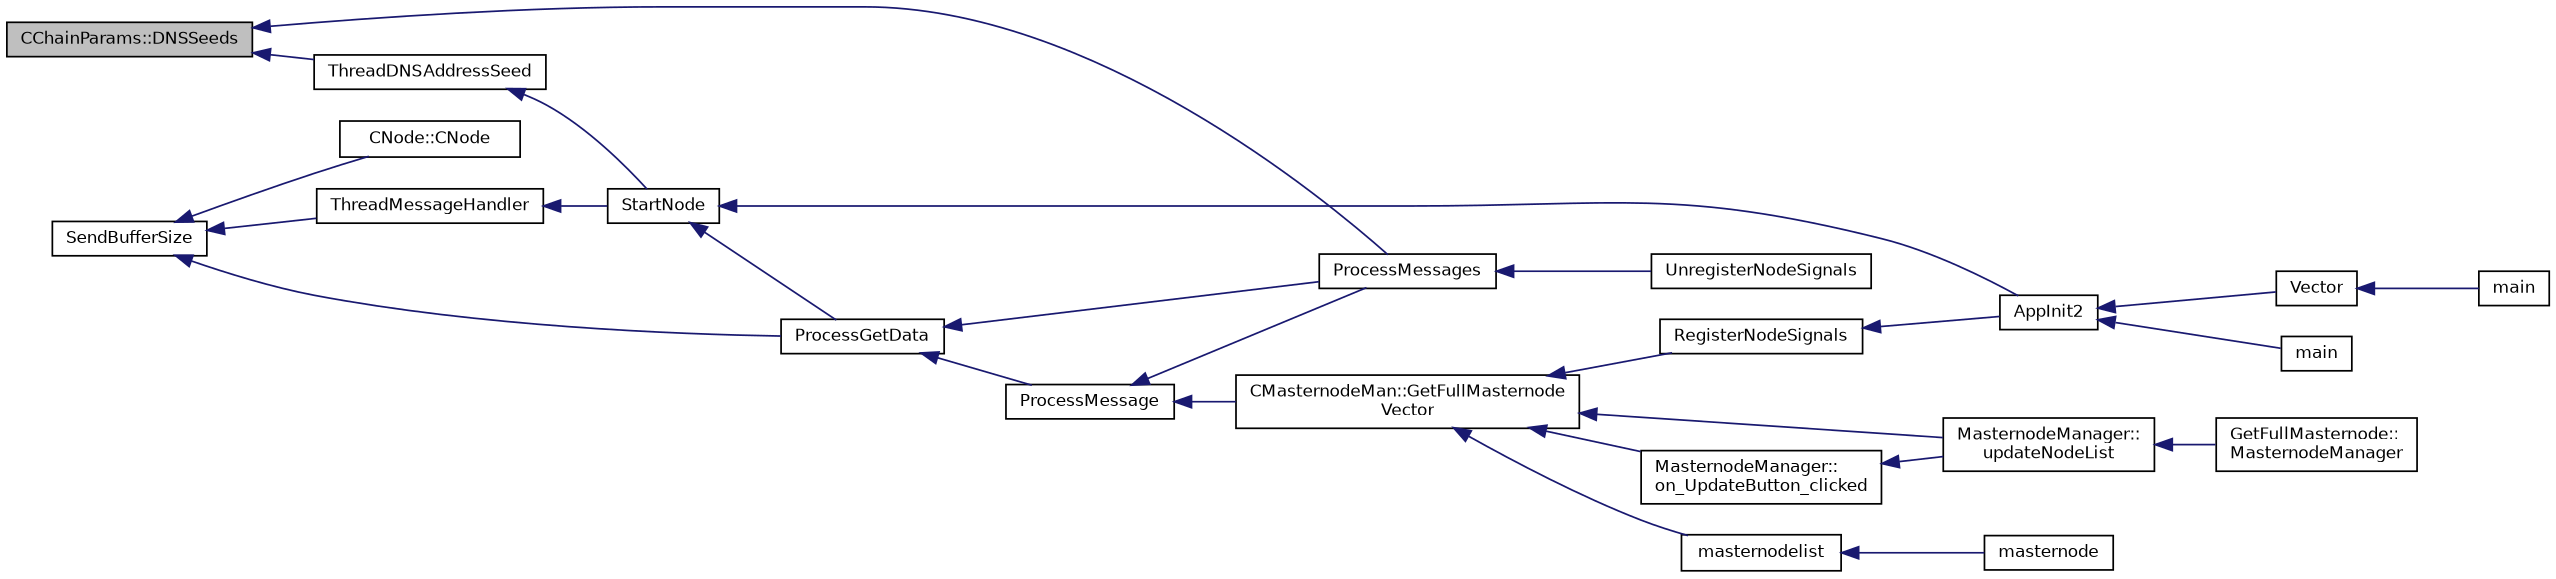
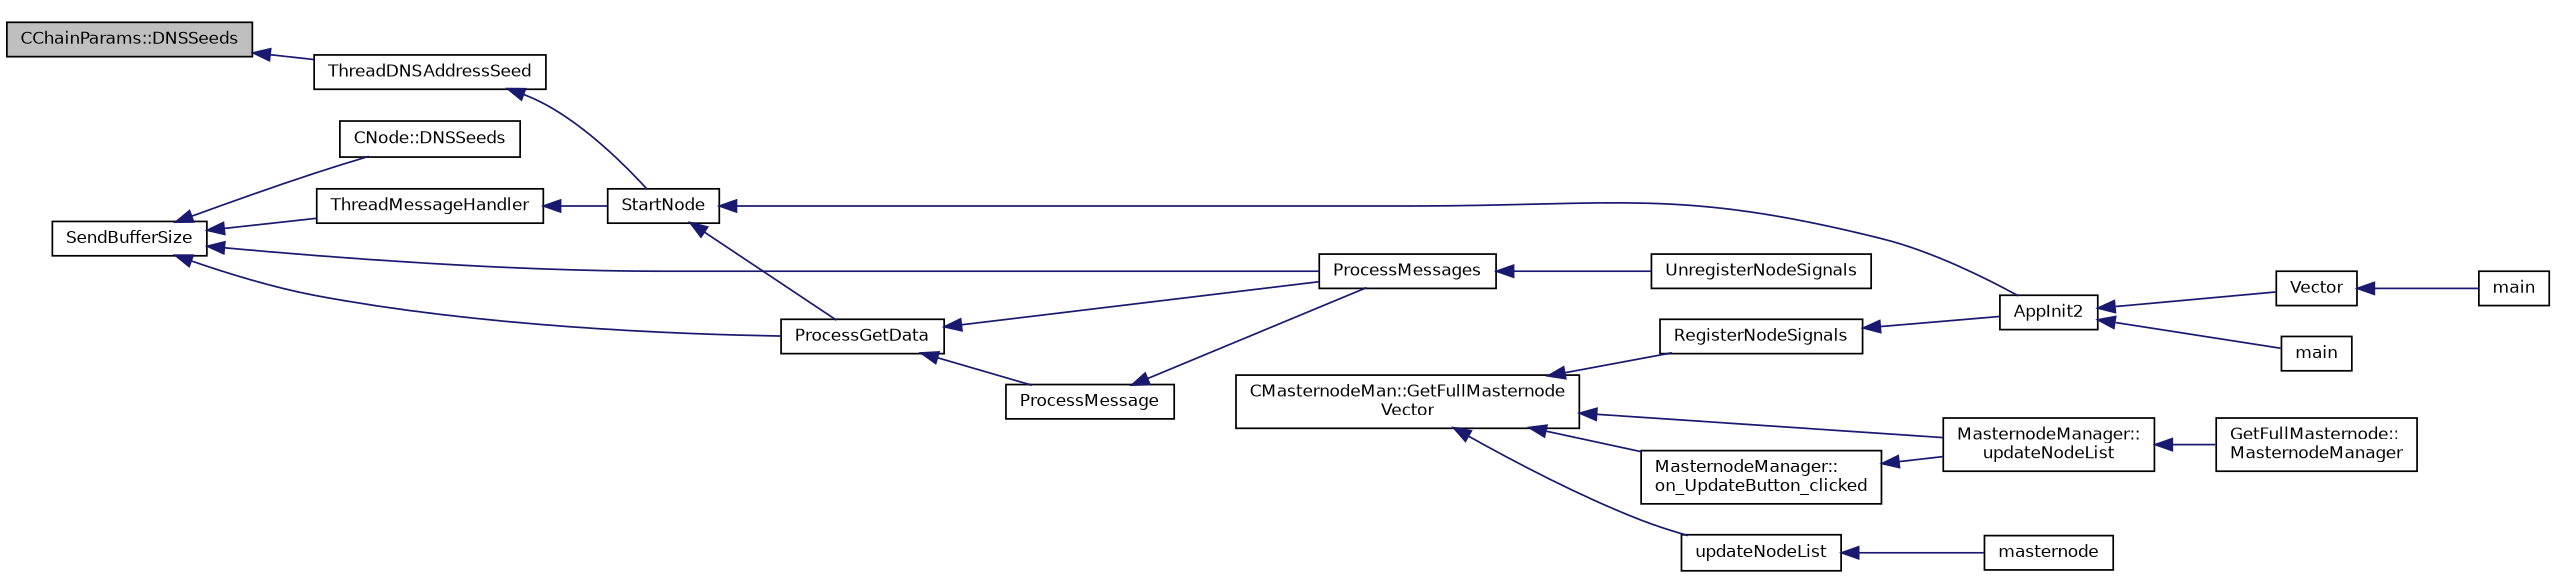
(862, 7) -> (744, 271)
(430, 139) -> (430, 139)
(1214, 402) -> none
(1761, 553) -> (1761, 553)
